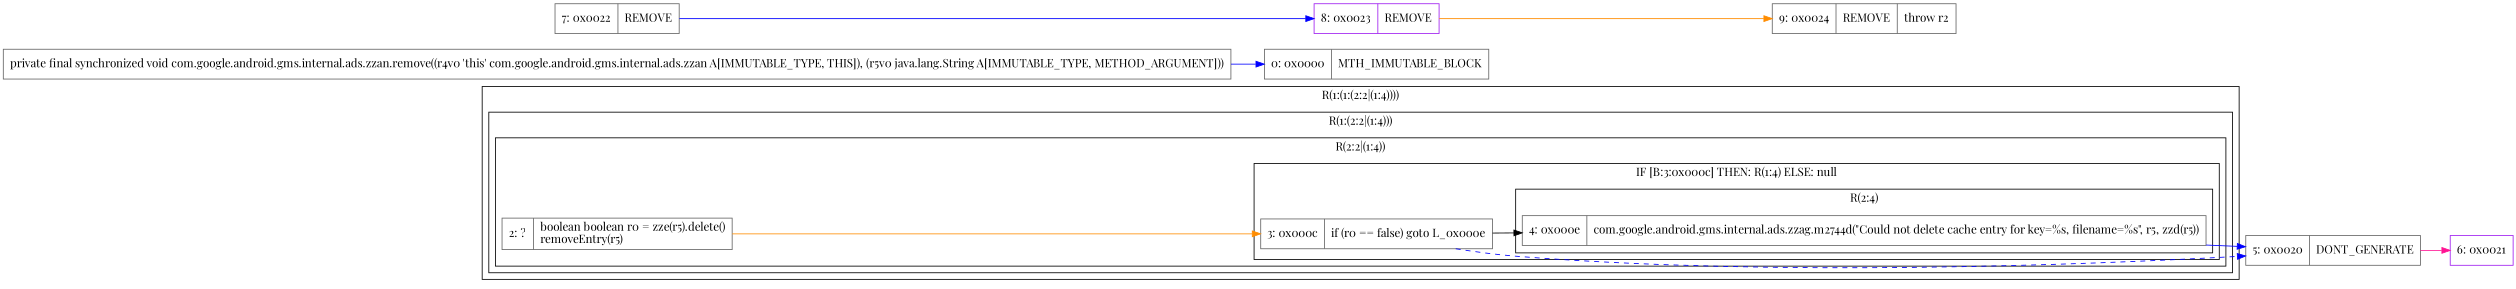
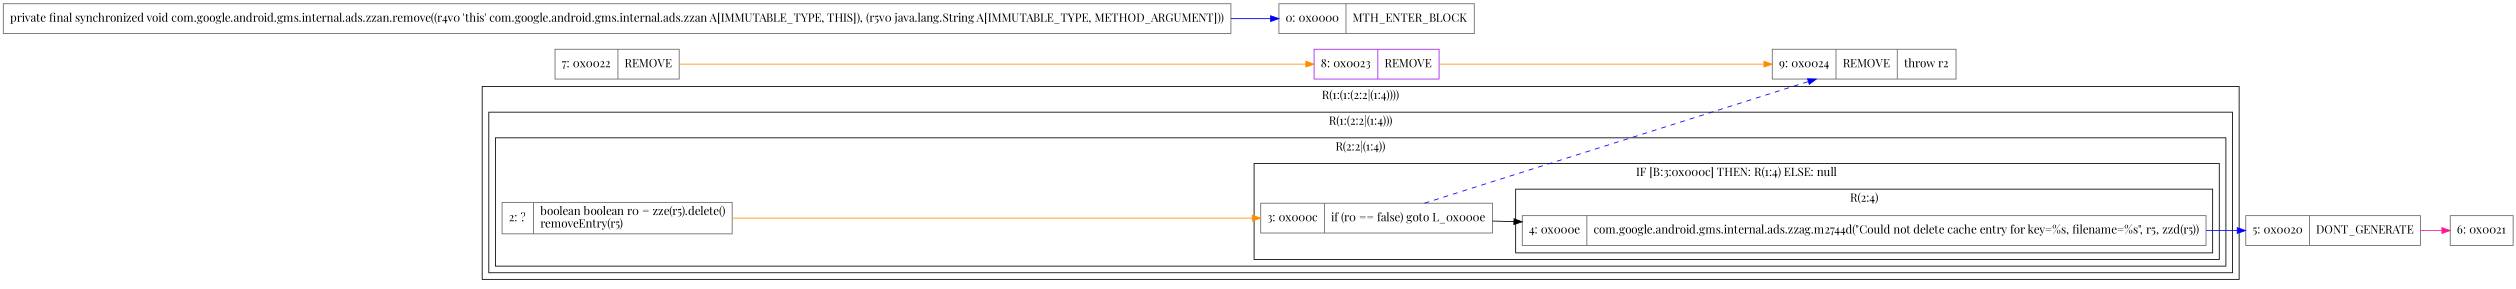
(993, 19) -> (993, 64)
(1410, 64) -> (1410, 18)
(2482, 250) -> (2482, 231)
(1846, 268) -> (1607, 145)
